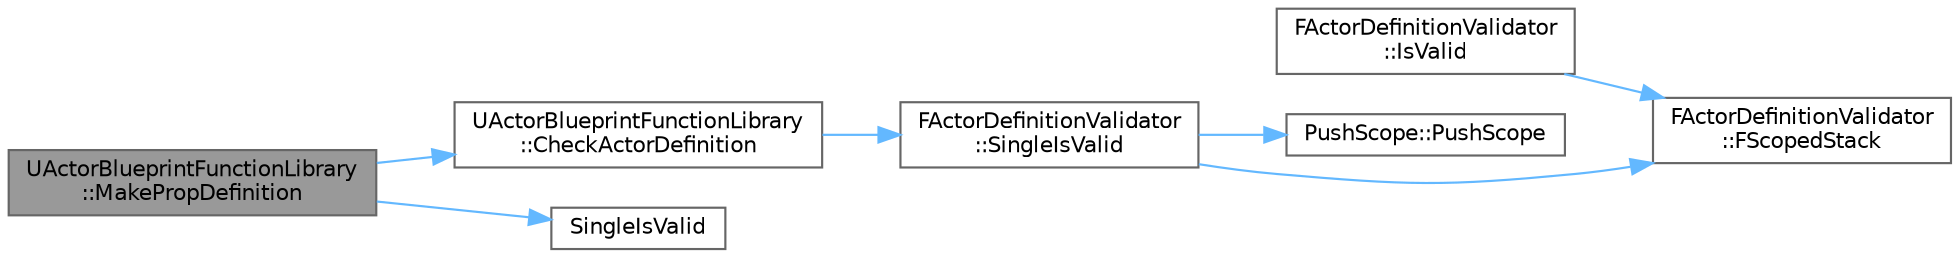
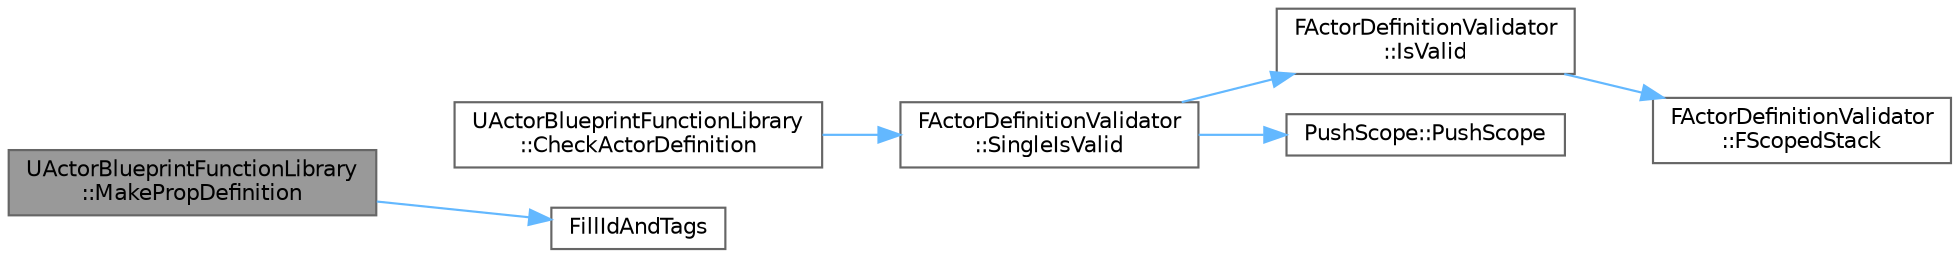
(405, 160) -> none
(1415, 183) -> (1227, 91)
(638, 228) -> (638, 228)
